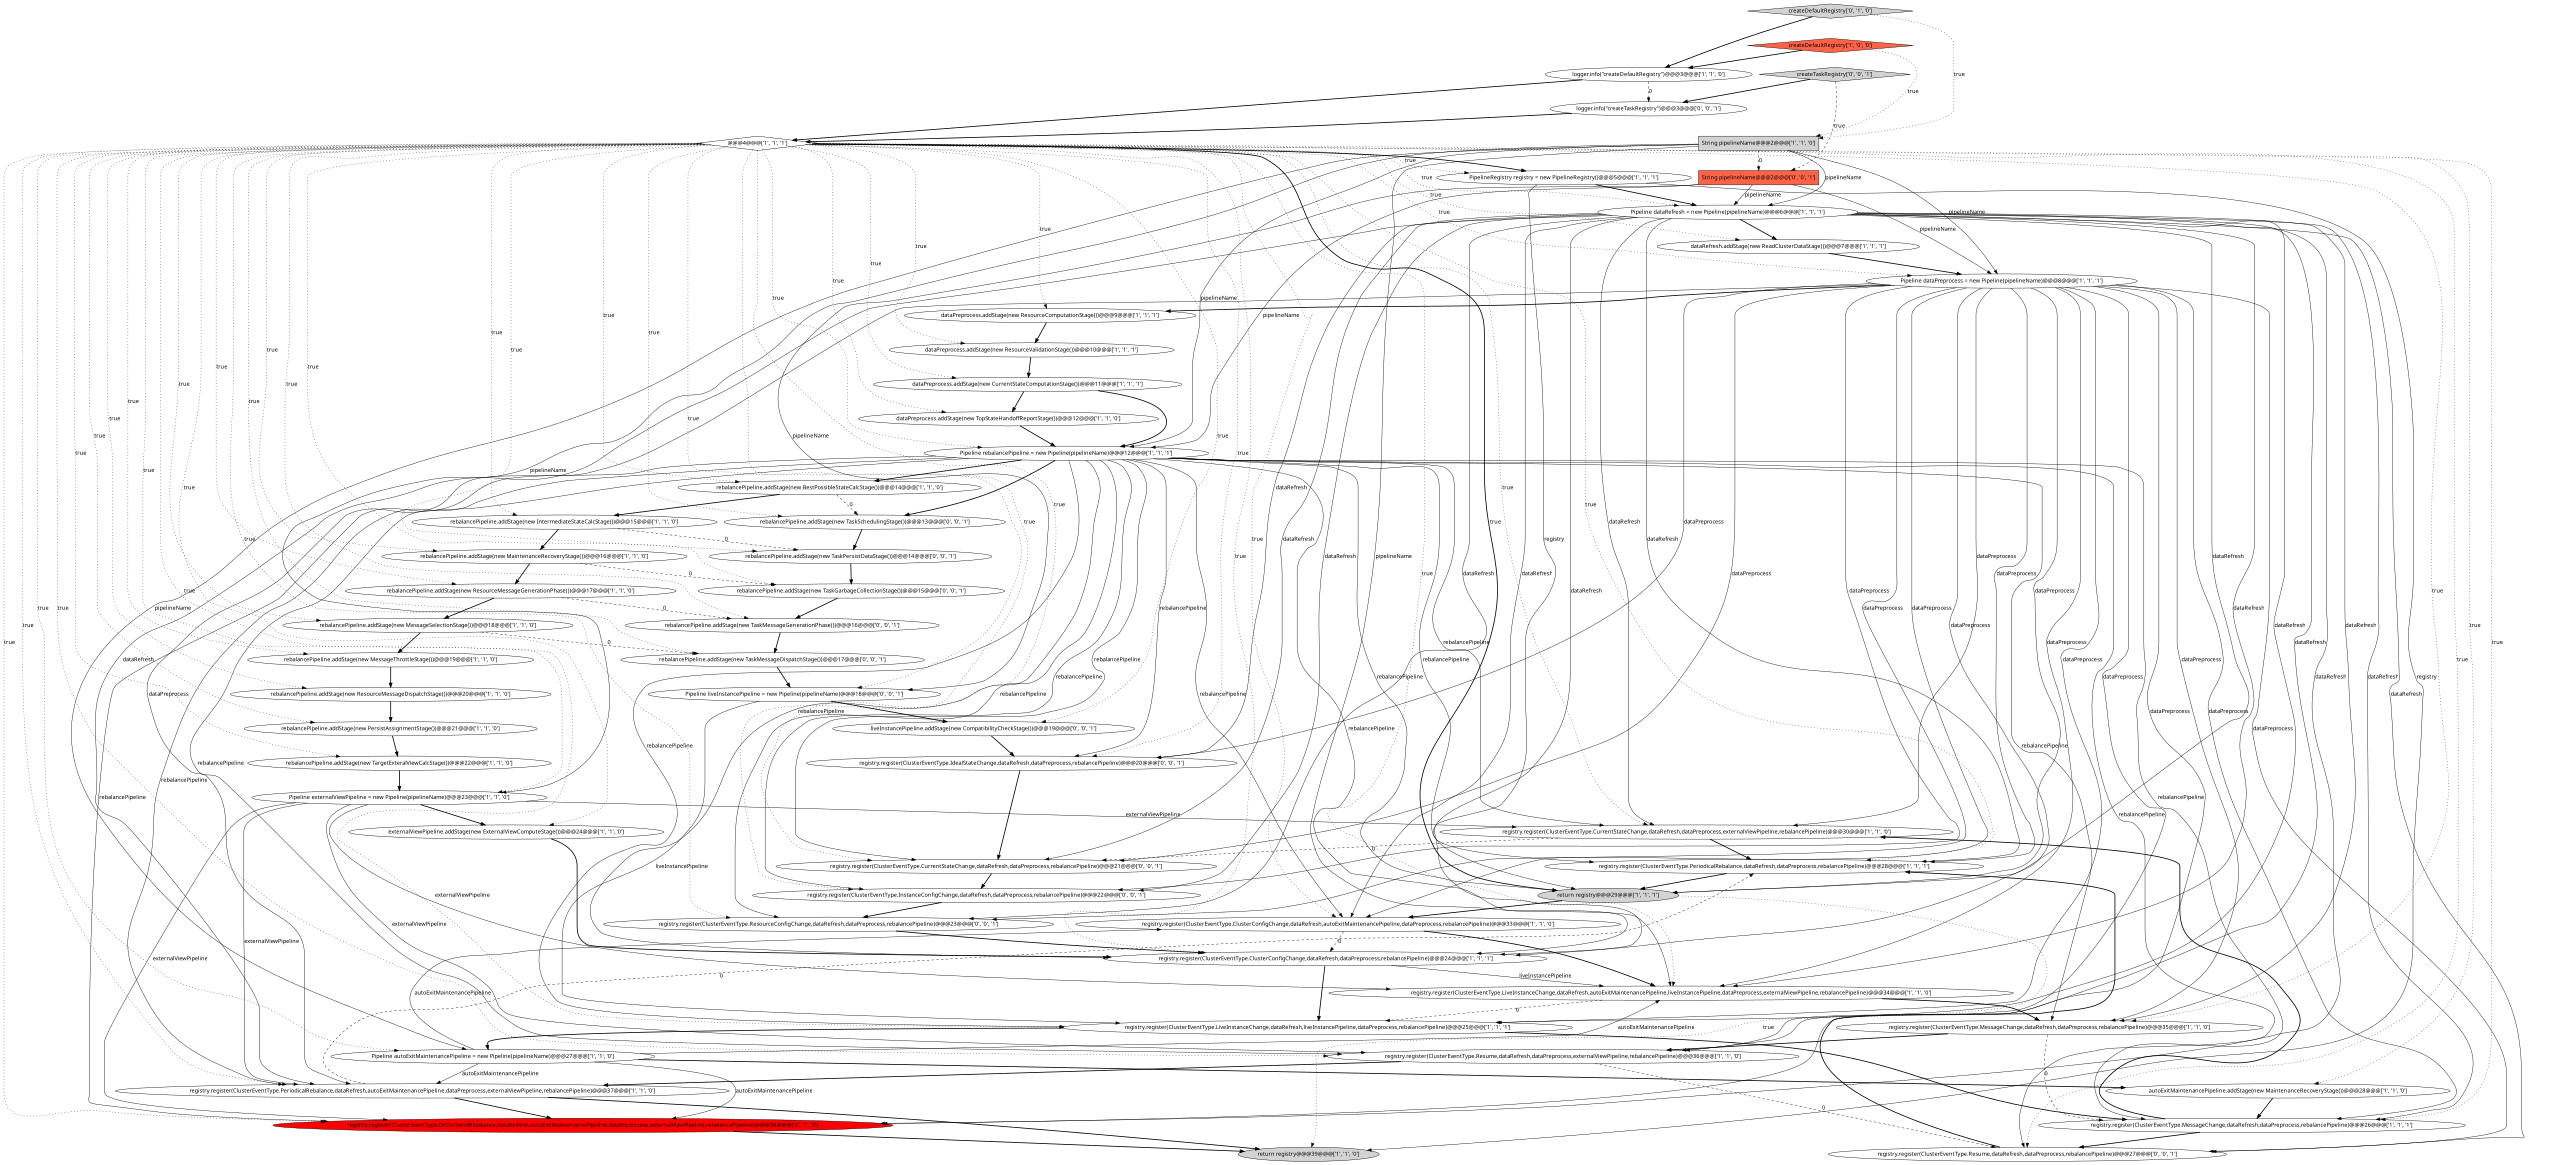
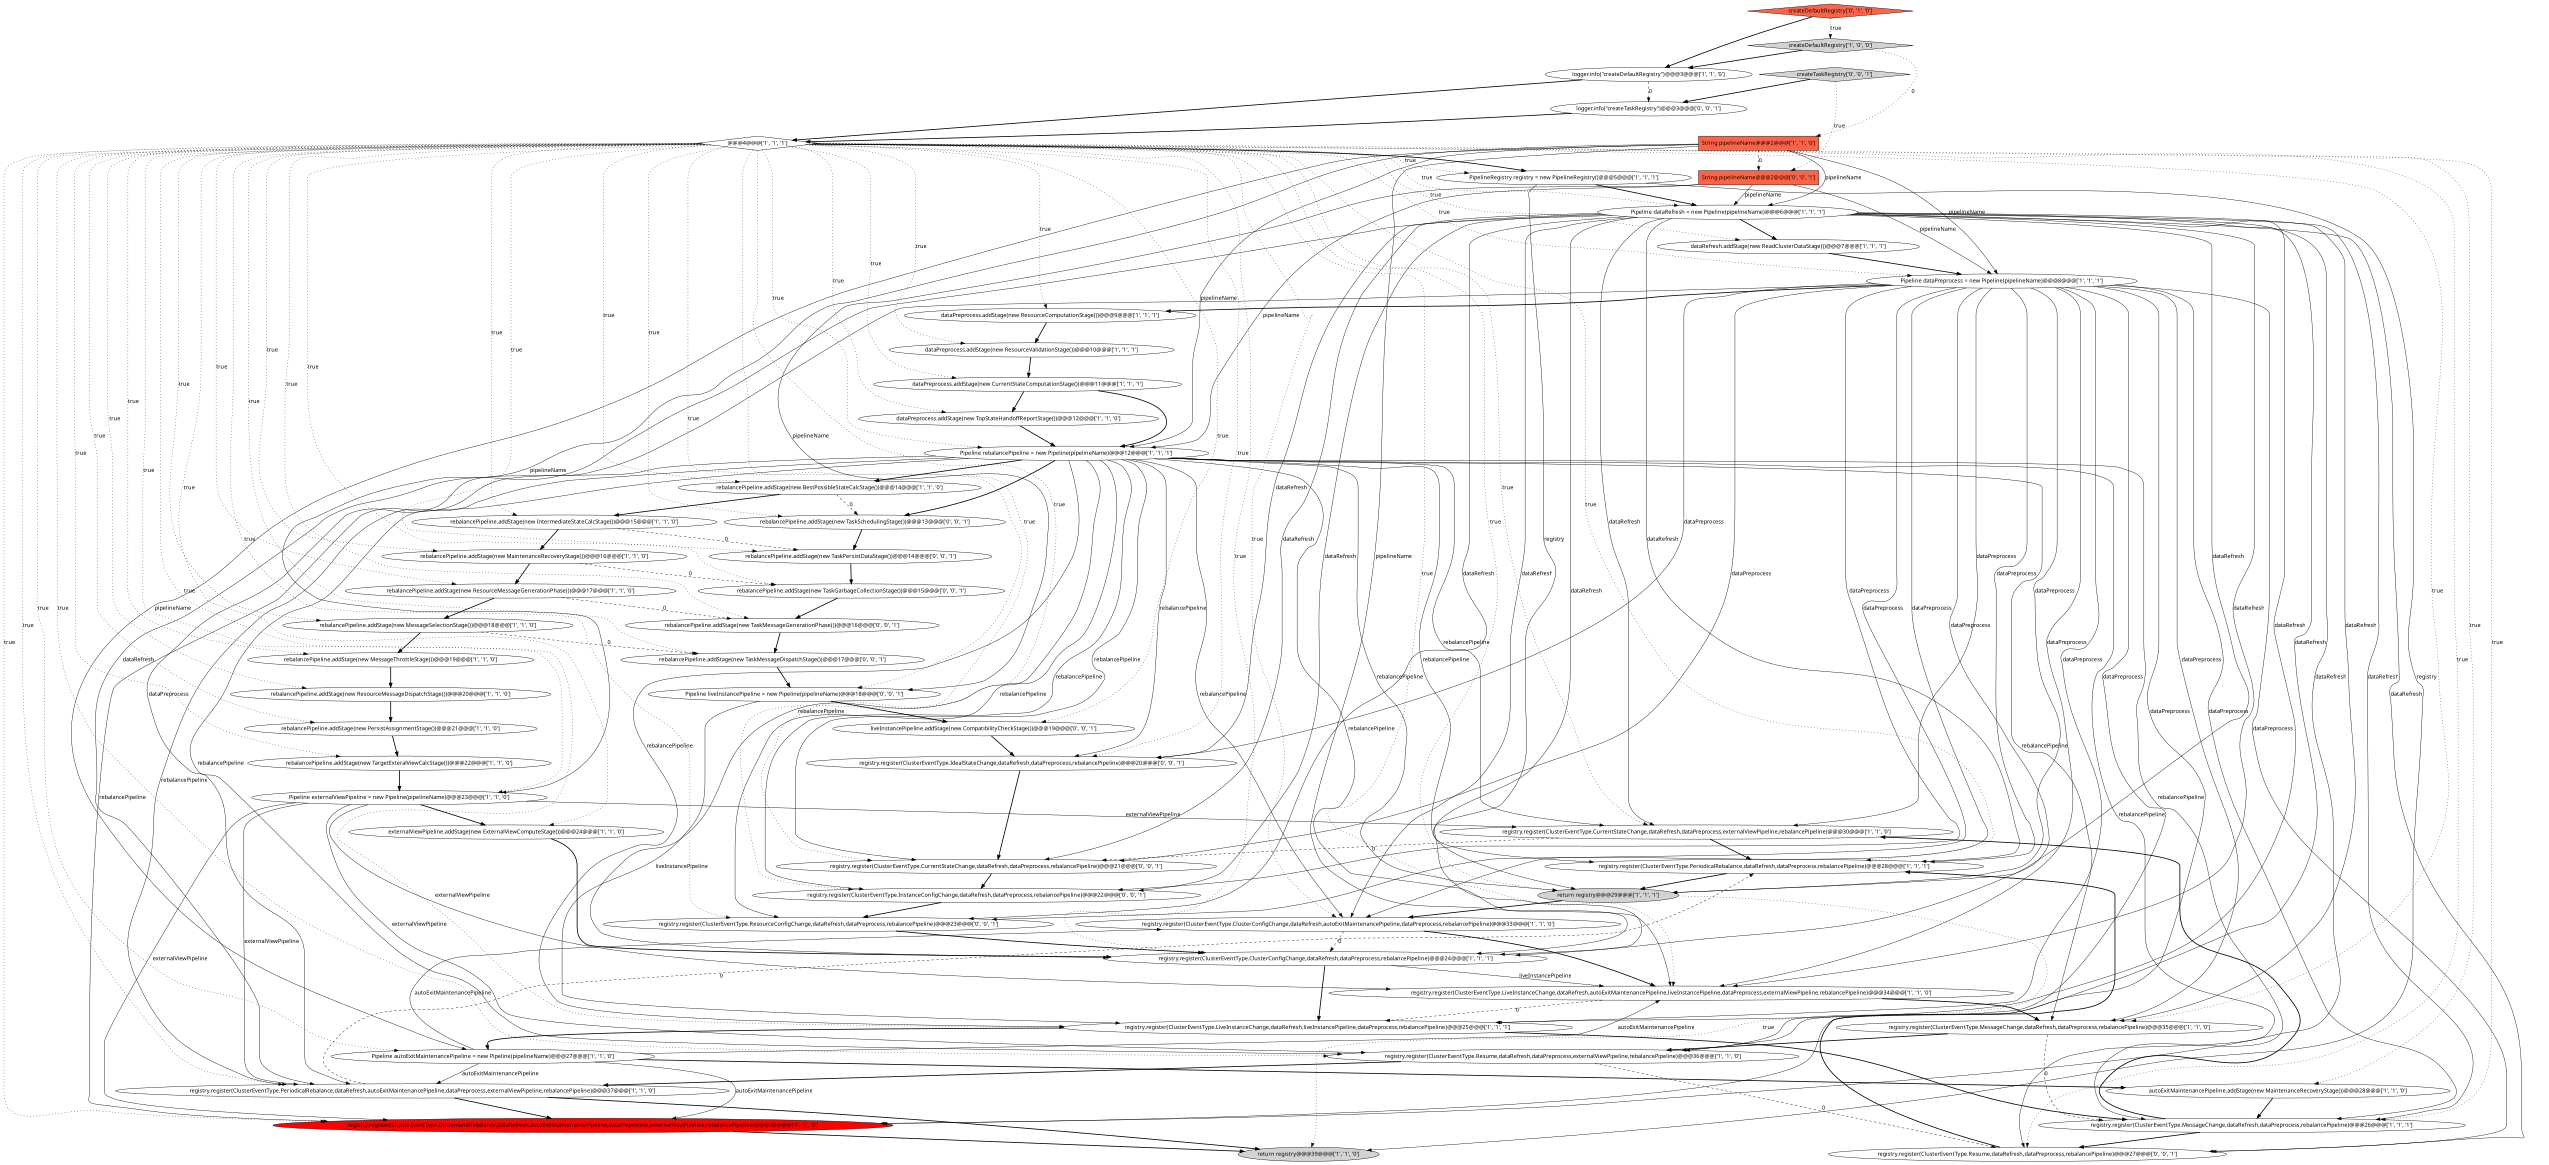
(1830, 11) -> (1830, 11)
(1830, 46) -> (1830, 46)
(1913, 92) -> (1913, 92)
(1954, 99) -> (1830, 26)
(1833, 129) -> (1830, 136)
(1759, 143) -> (1759, 143)
(1465, 293) -> (1465, 293)
